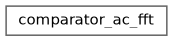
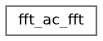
(86, 21) -> (51, 21)
